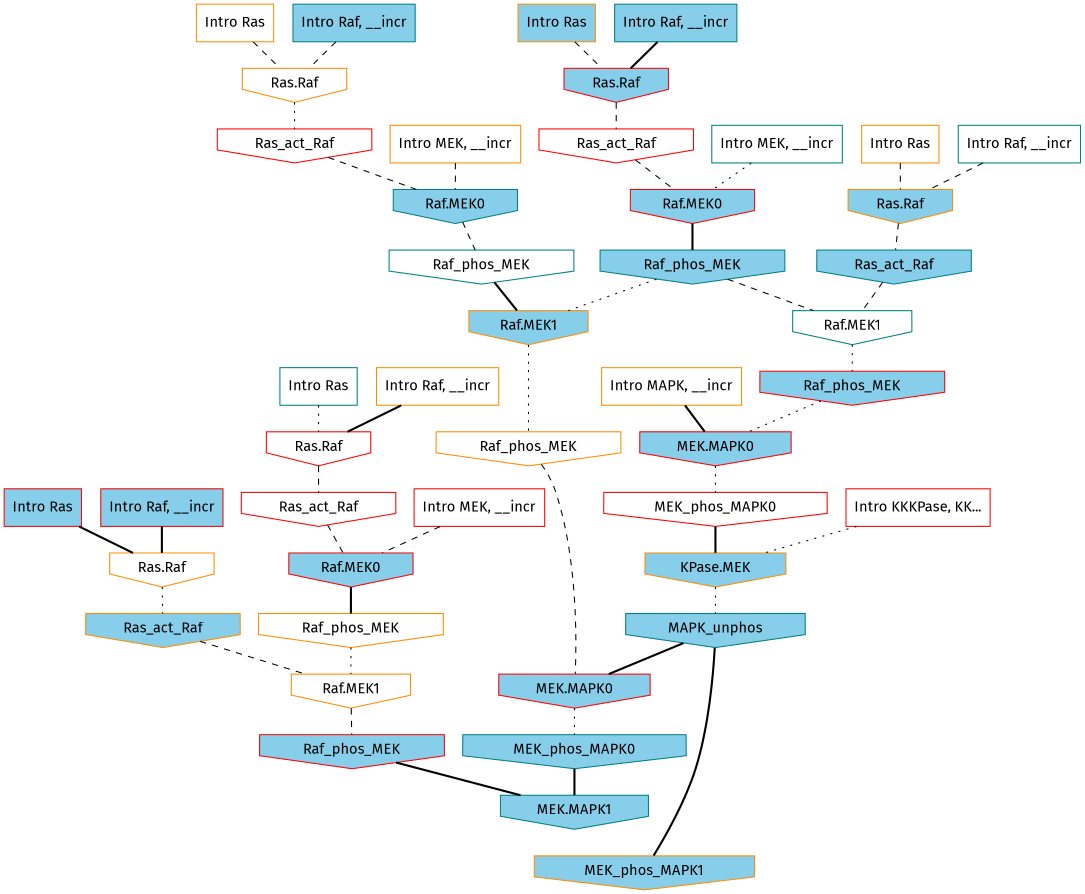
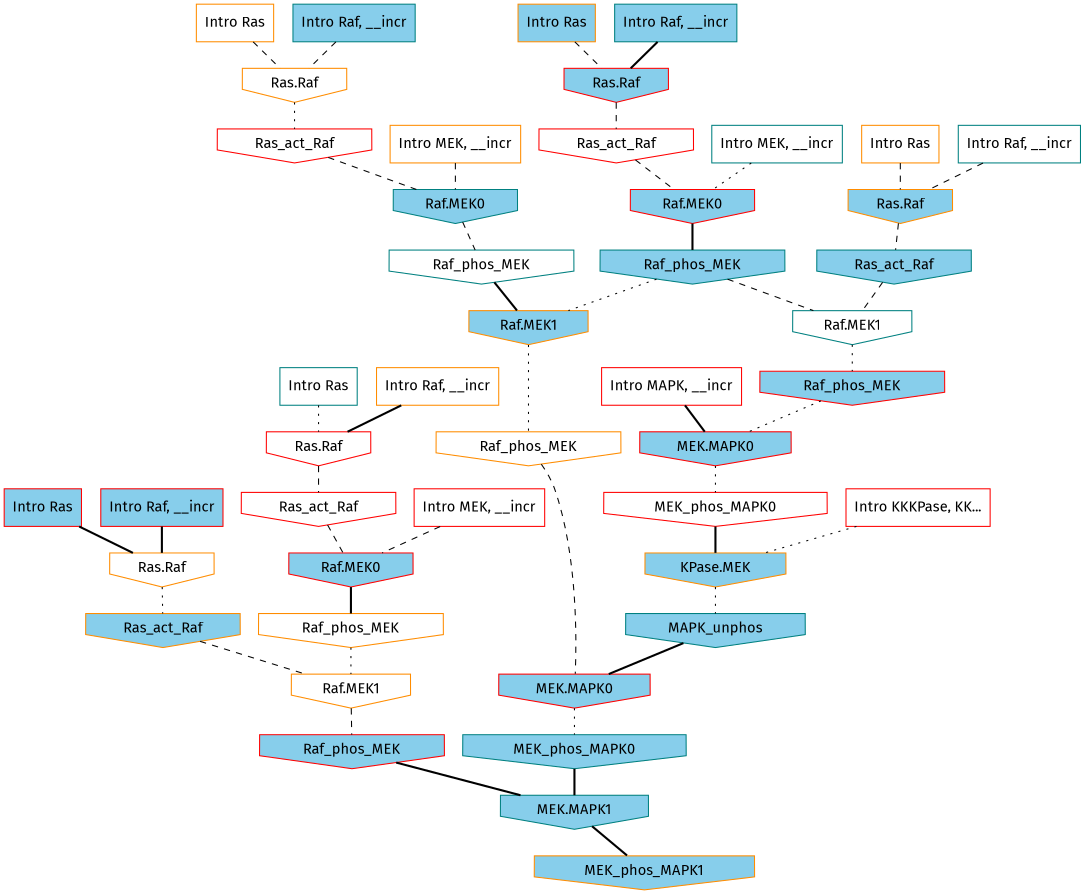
(672, 386) -> (672, 386)
(699, 756) -> (610, 841)
